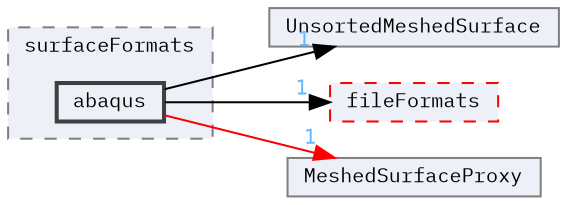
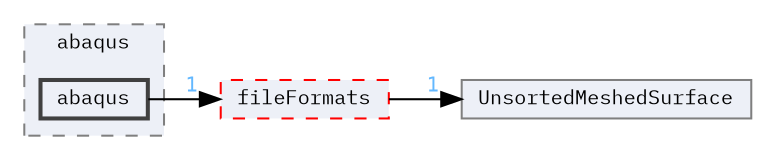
(110, 47) -> (94, 44)
(240, 70) -> (415, 99)
(414, 177) -> none
